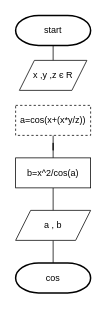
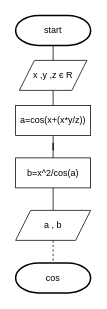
none -> (53, 97)
(53, 120) -> (53, 120)
(53, 252) -> (53, 252)
